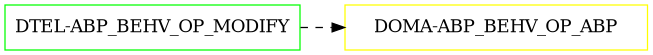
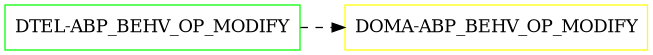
(496, 28) -> (496, 28)
